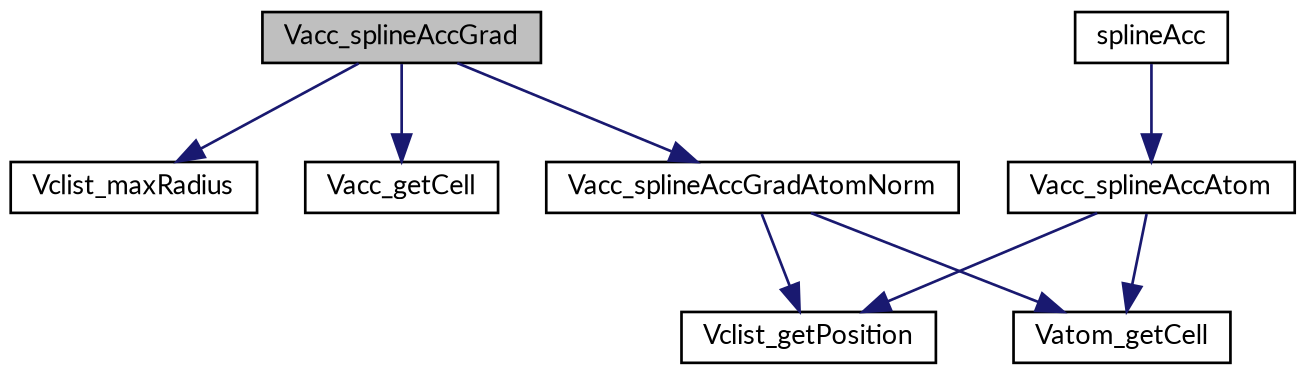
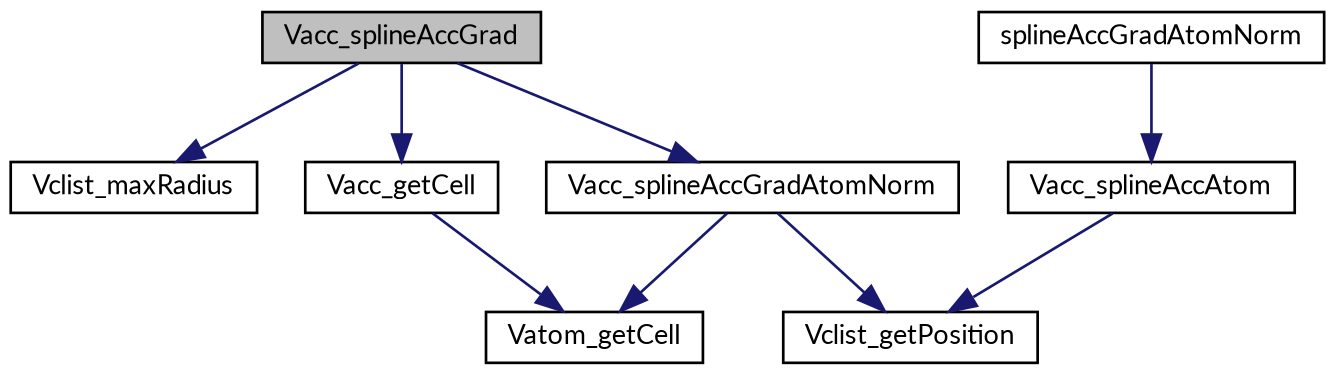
(1151, 37) -> (1151, 37)
(1139, 249) -> (487, 254)
